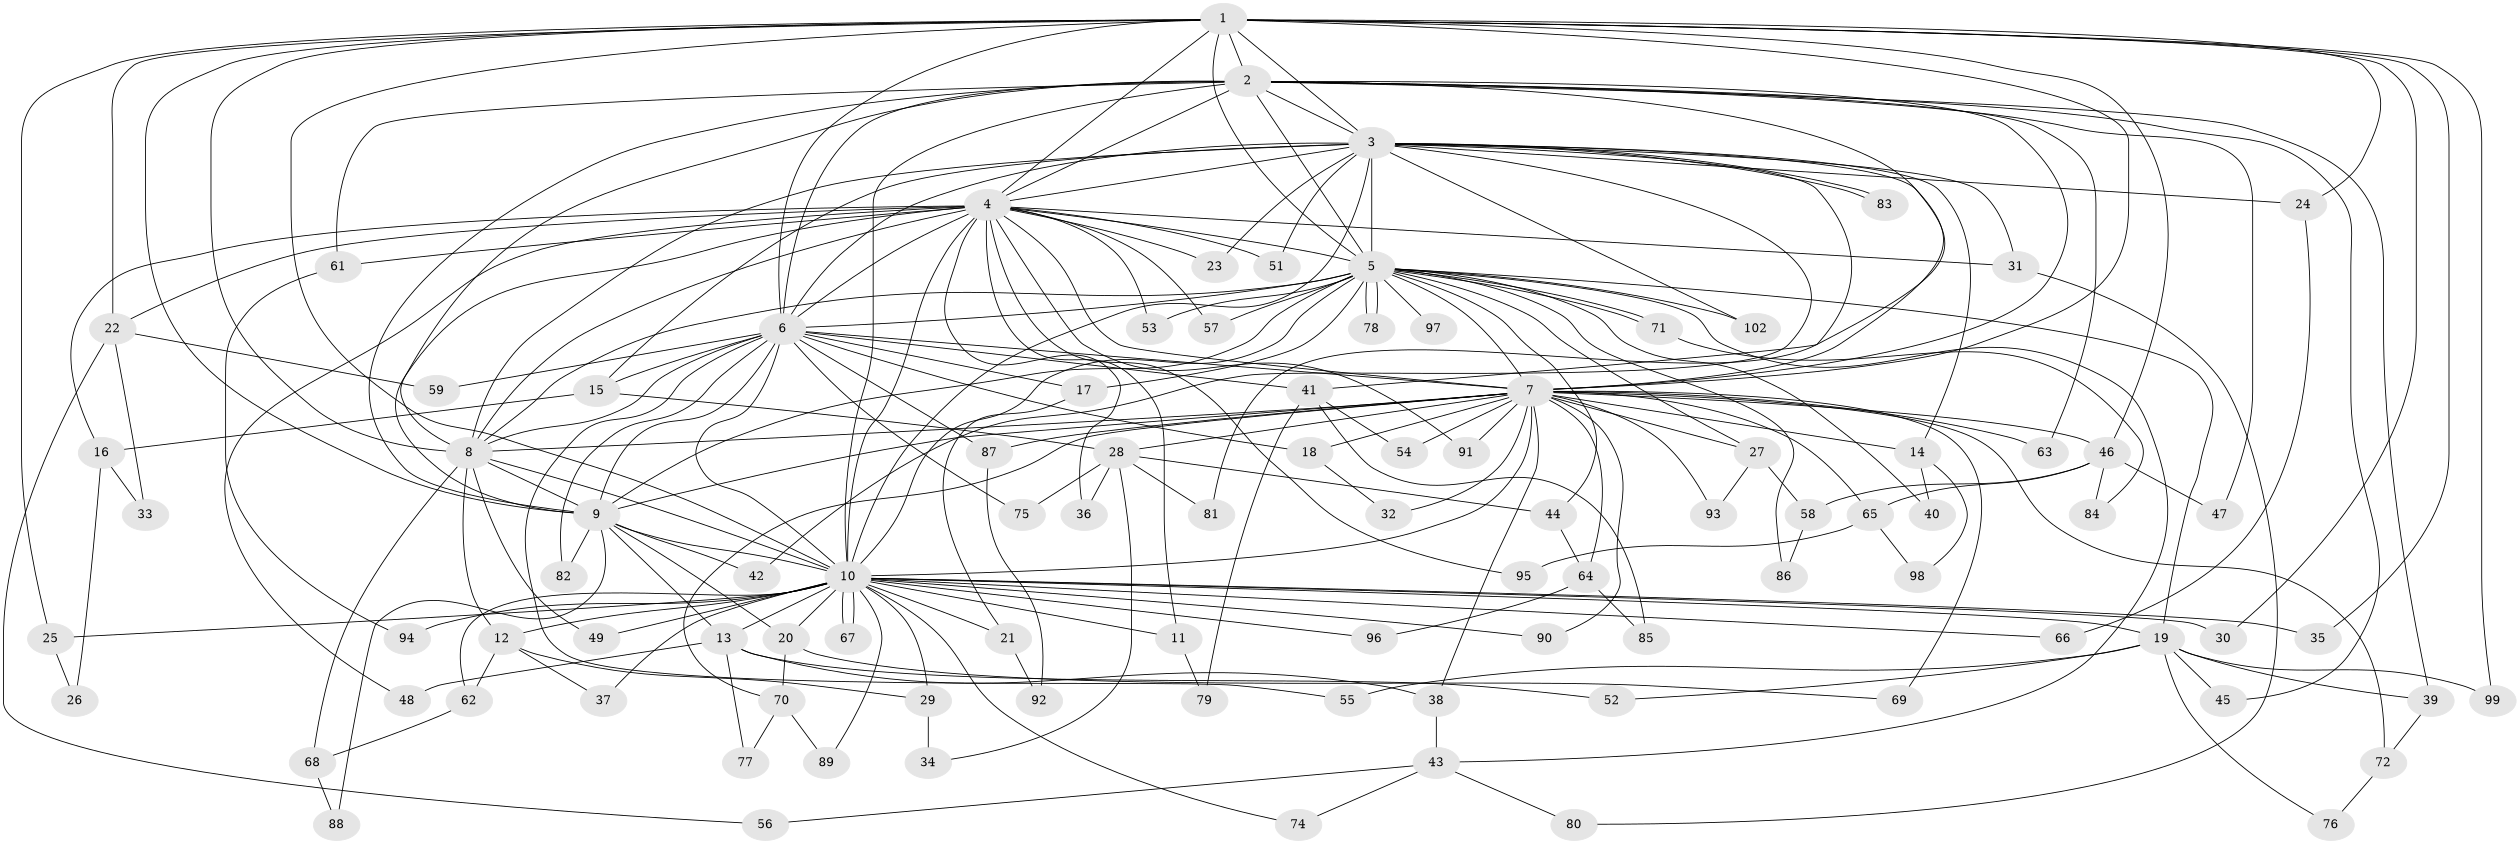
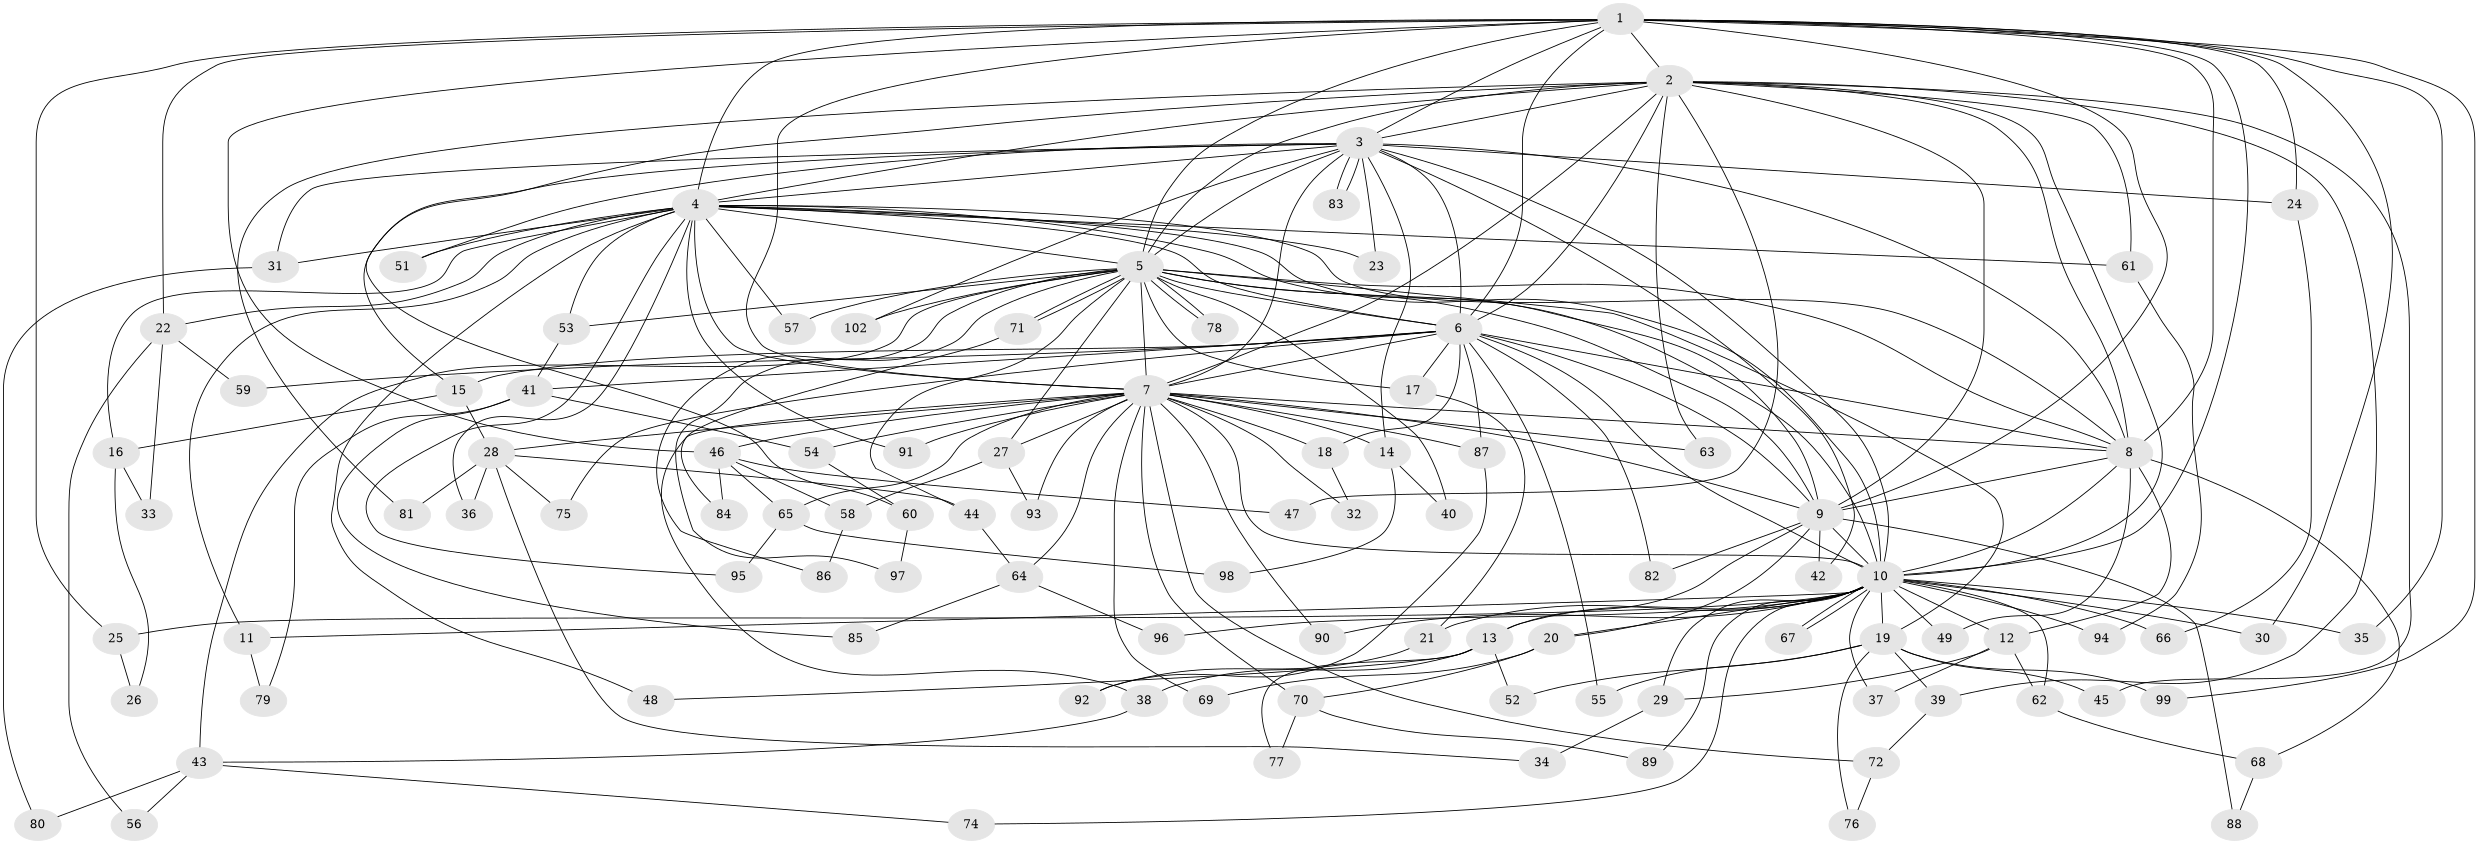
(1846, 296) -> (548, 360)
none -> (910, 515)
